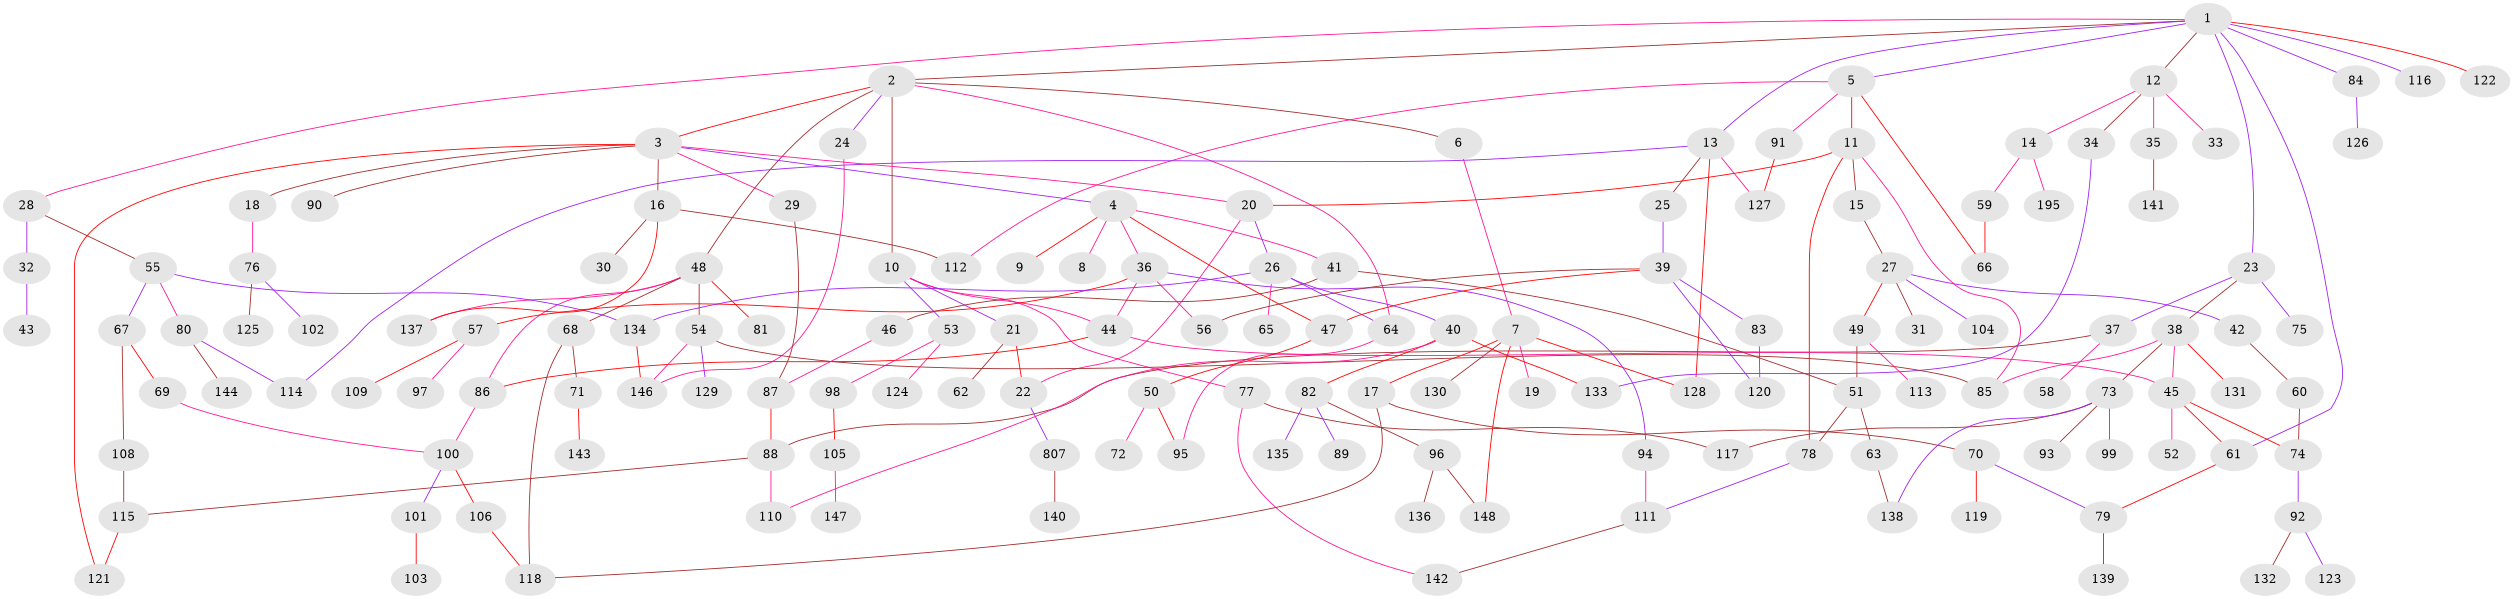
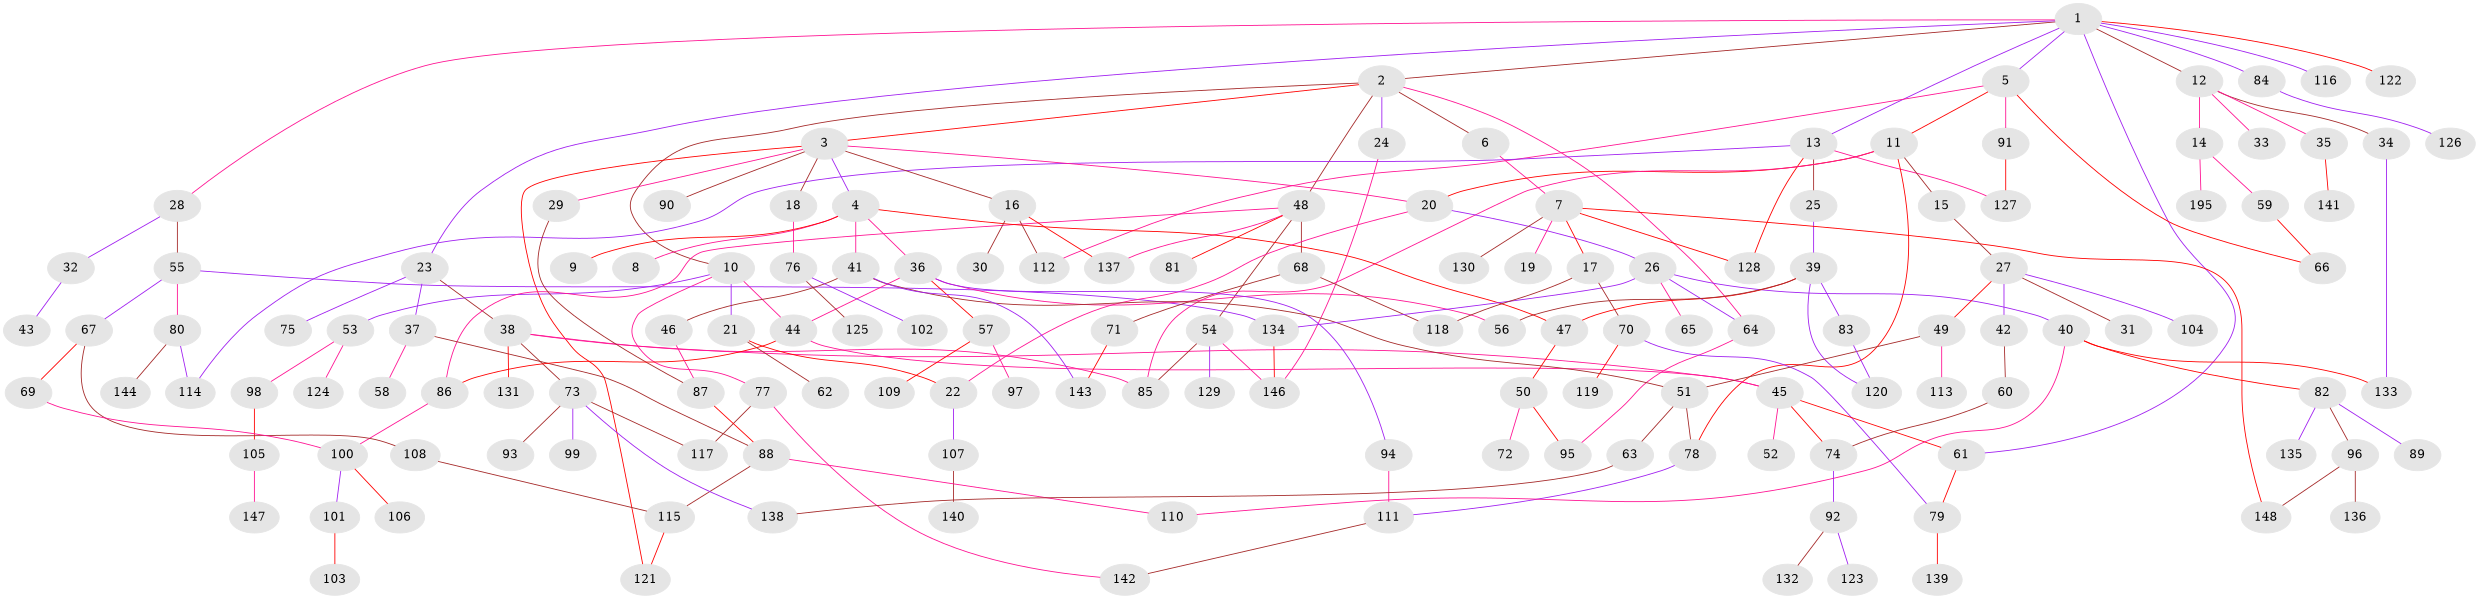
none -> (1009, 311)
(1055, 455) -> (954, 455)
(506, 549) -> none
